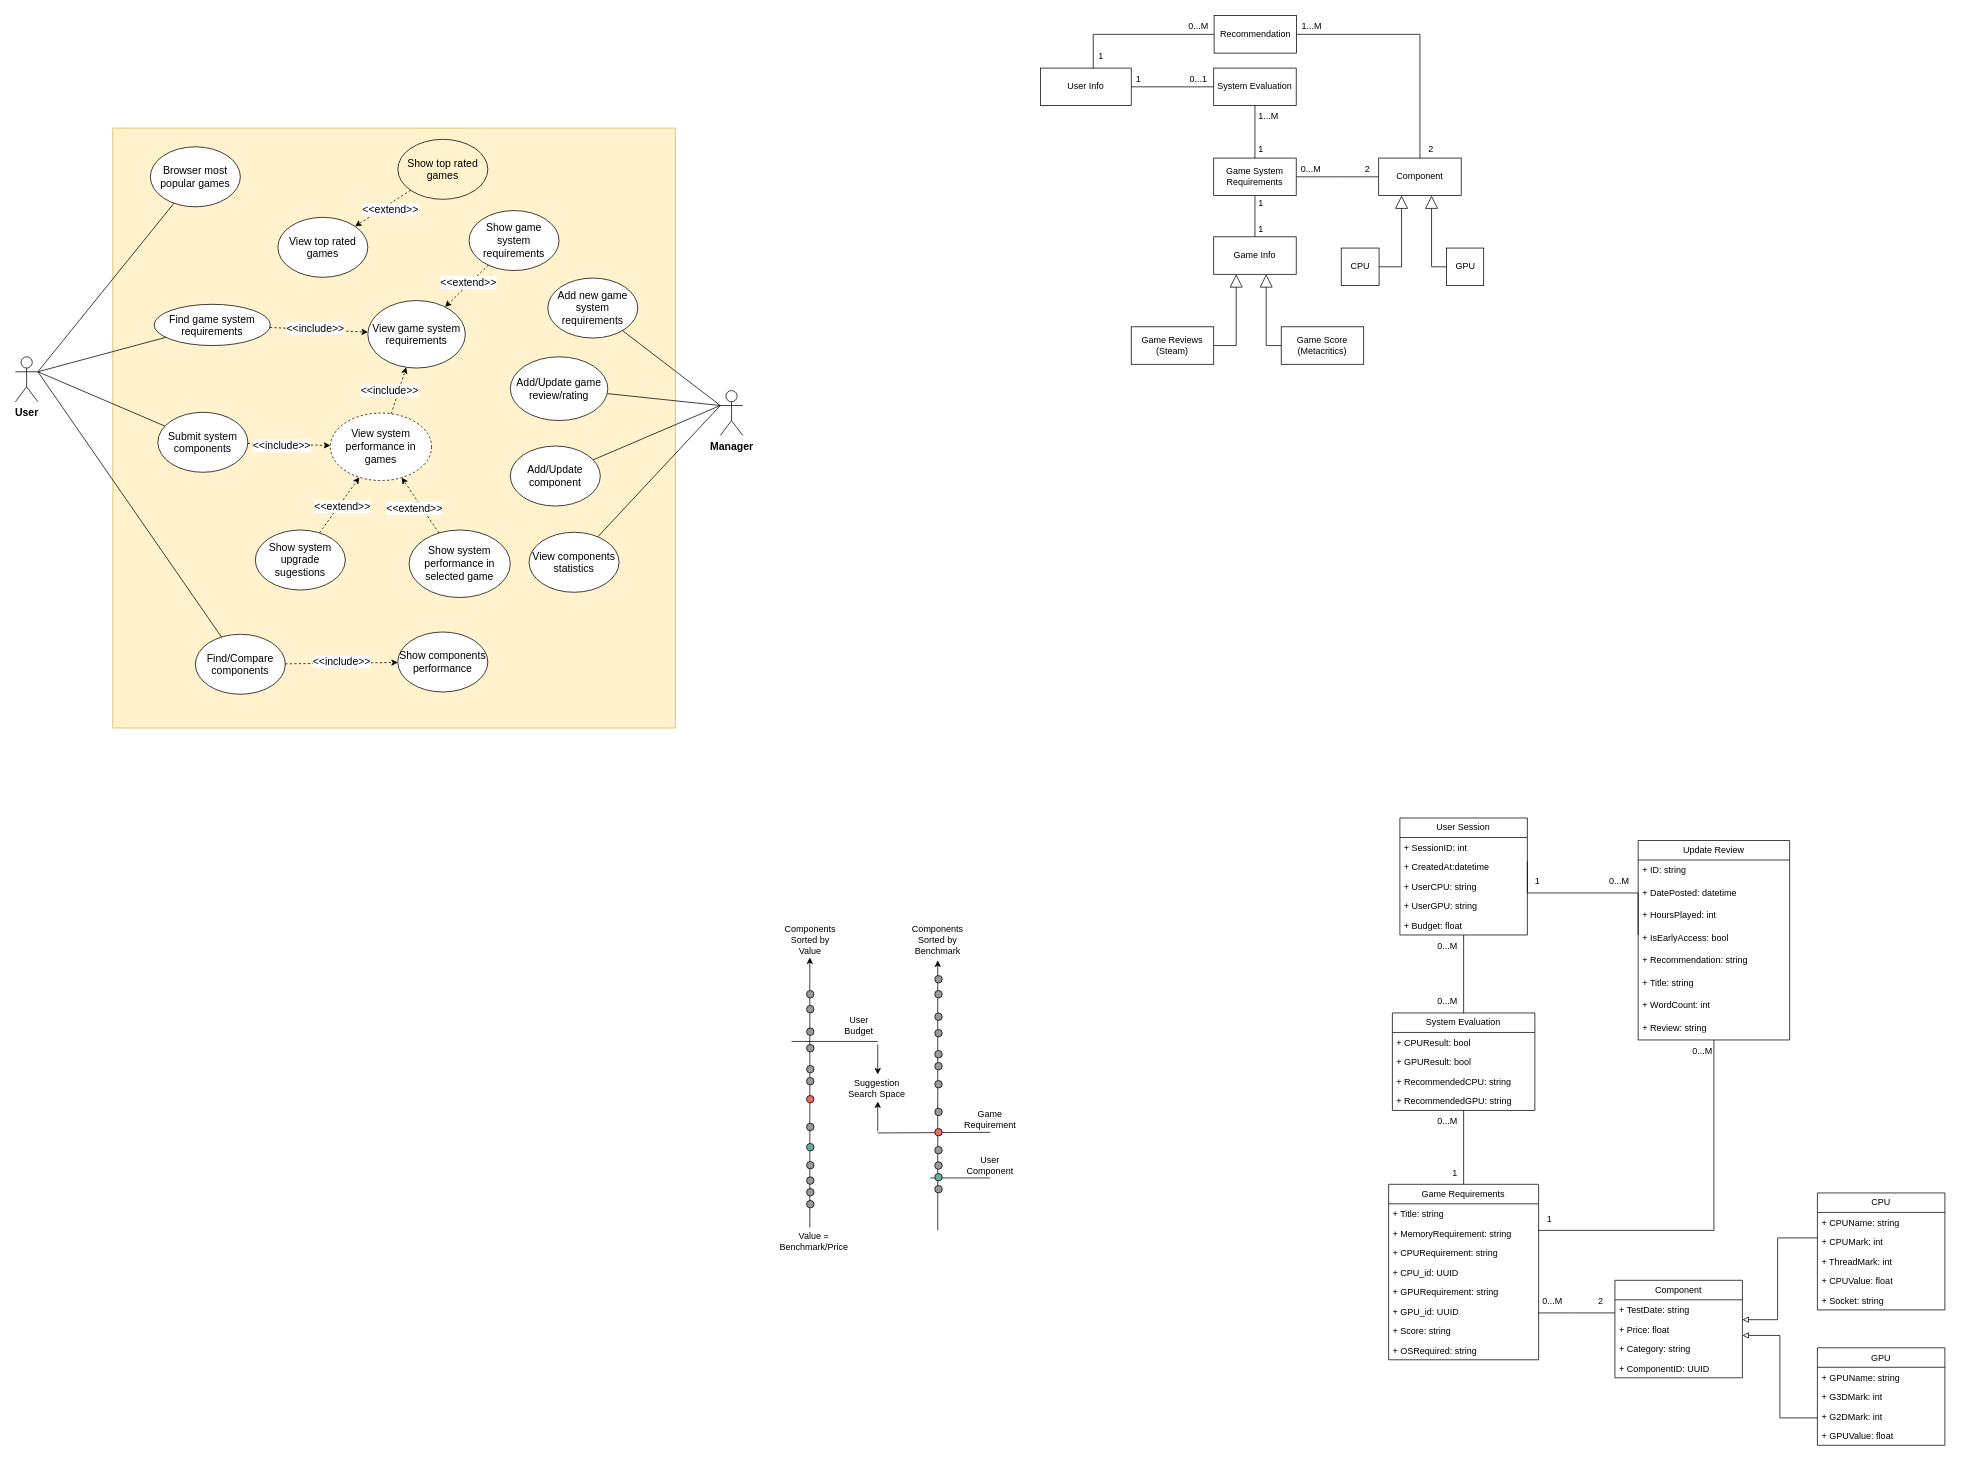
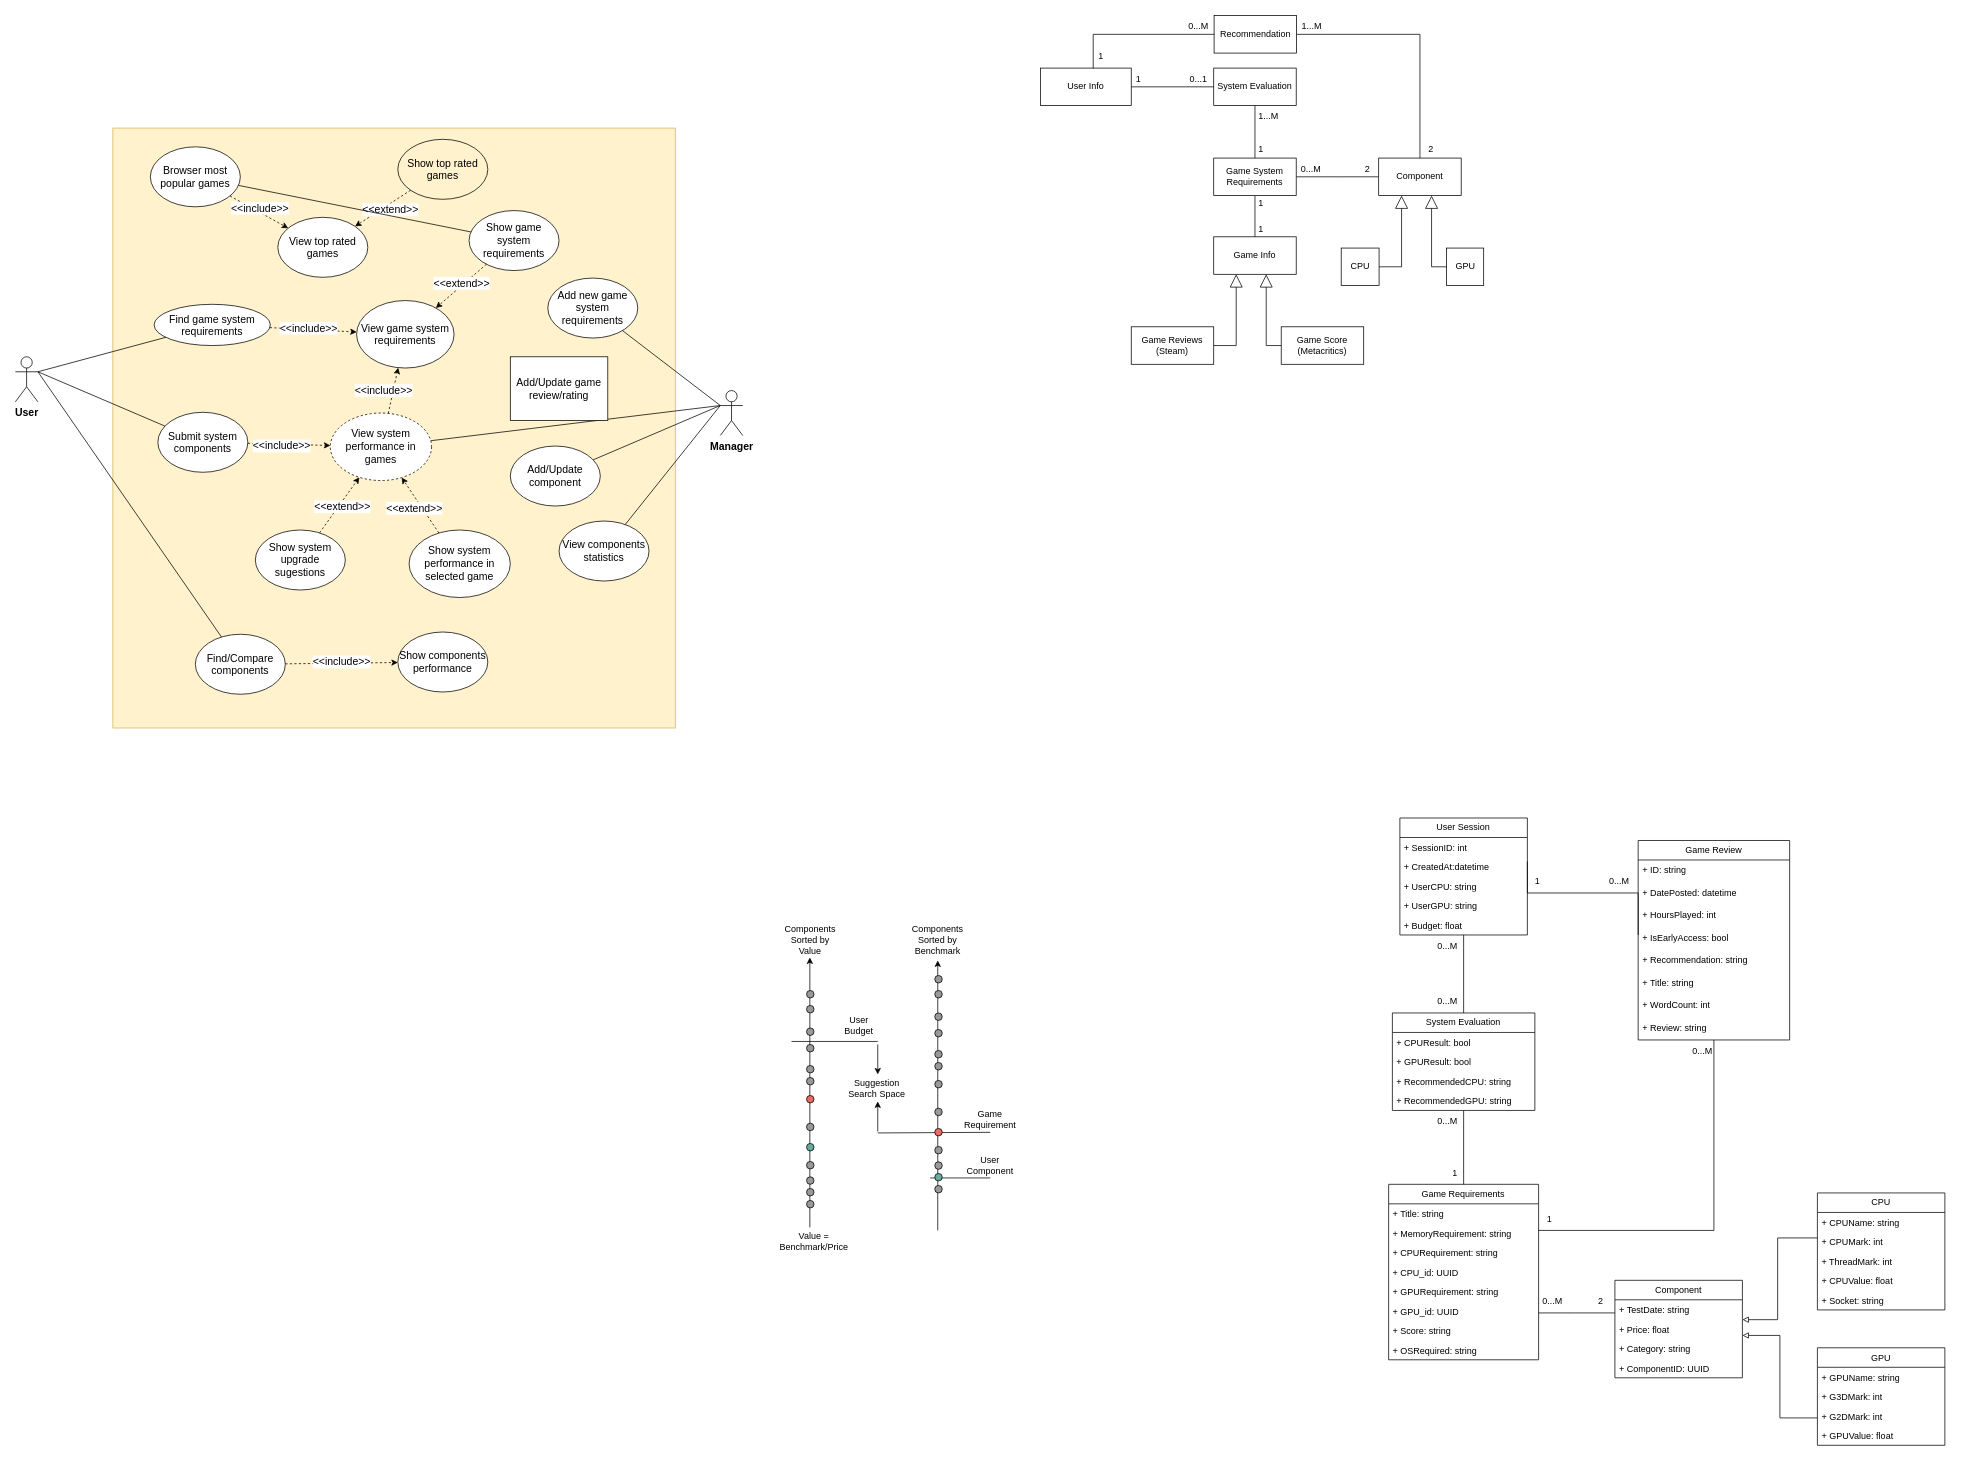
none -> (257, 210)
(107, 286) -> (354, 208)
(417, 334) -> (405, 334)
(559, 389) -> (559, 389)
(662, 399) -> (573, 423)
(574, 562) -> (604, 551)
(1714, 850) -> (1714, 850)
